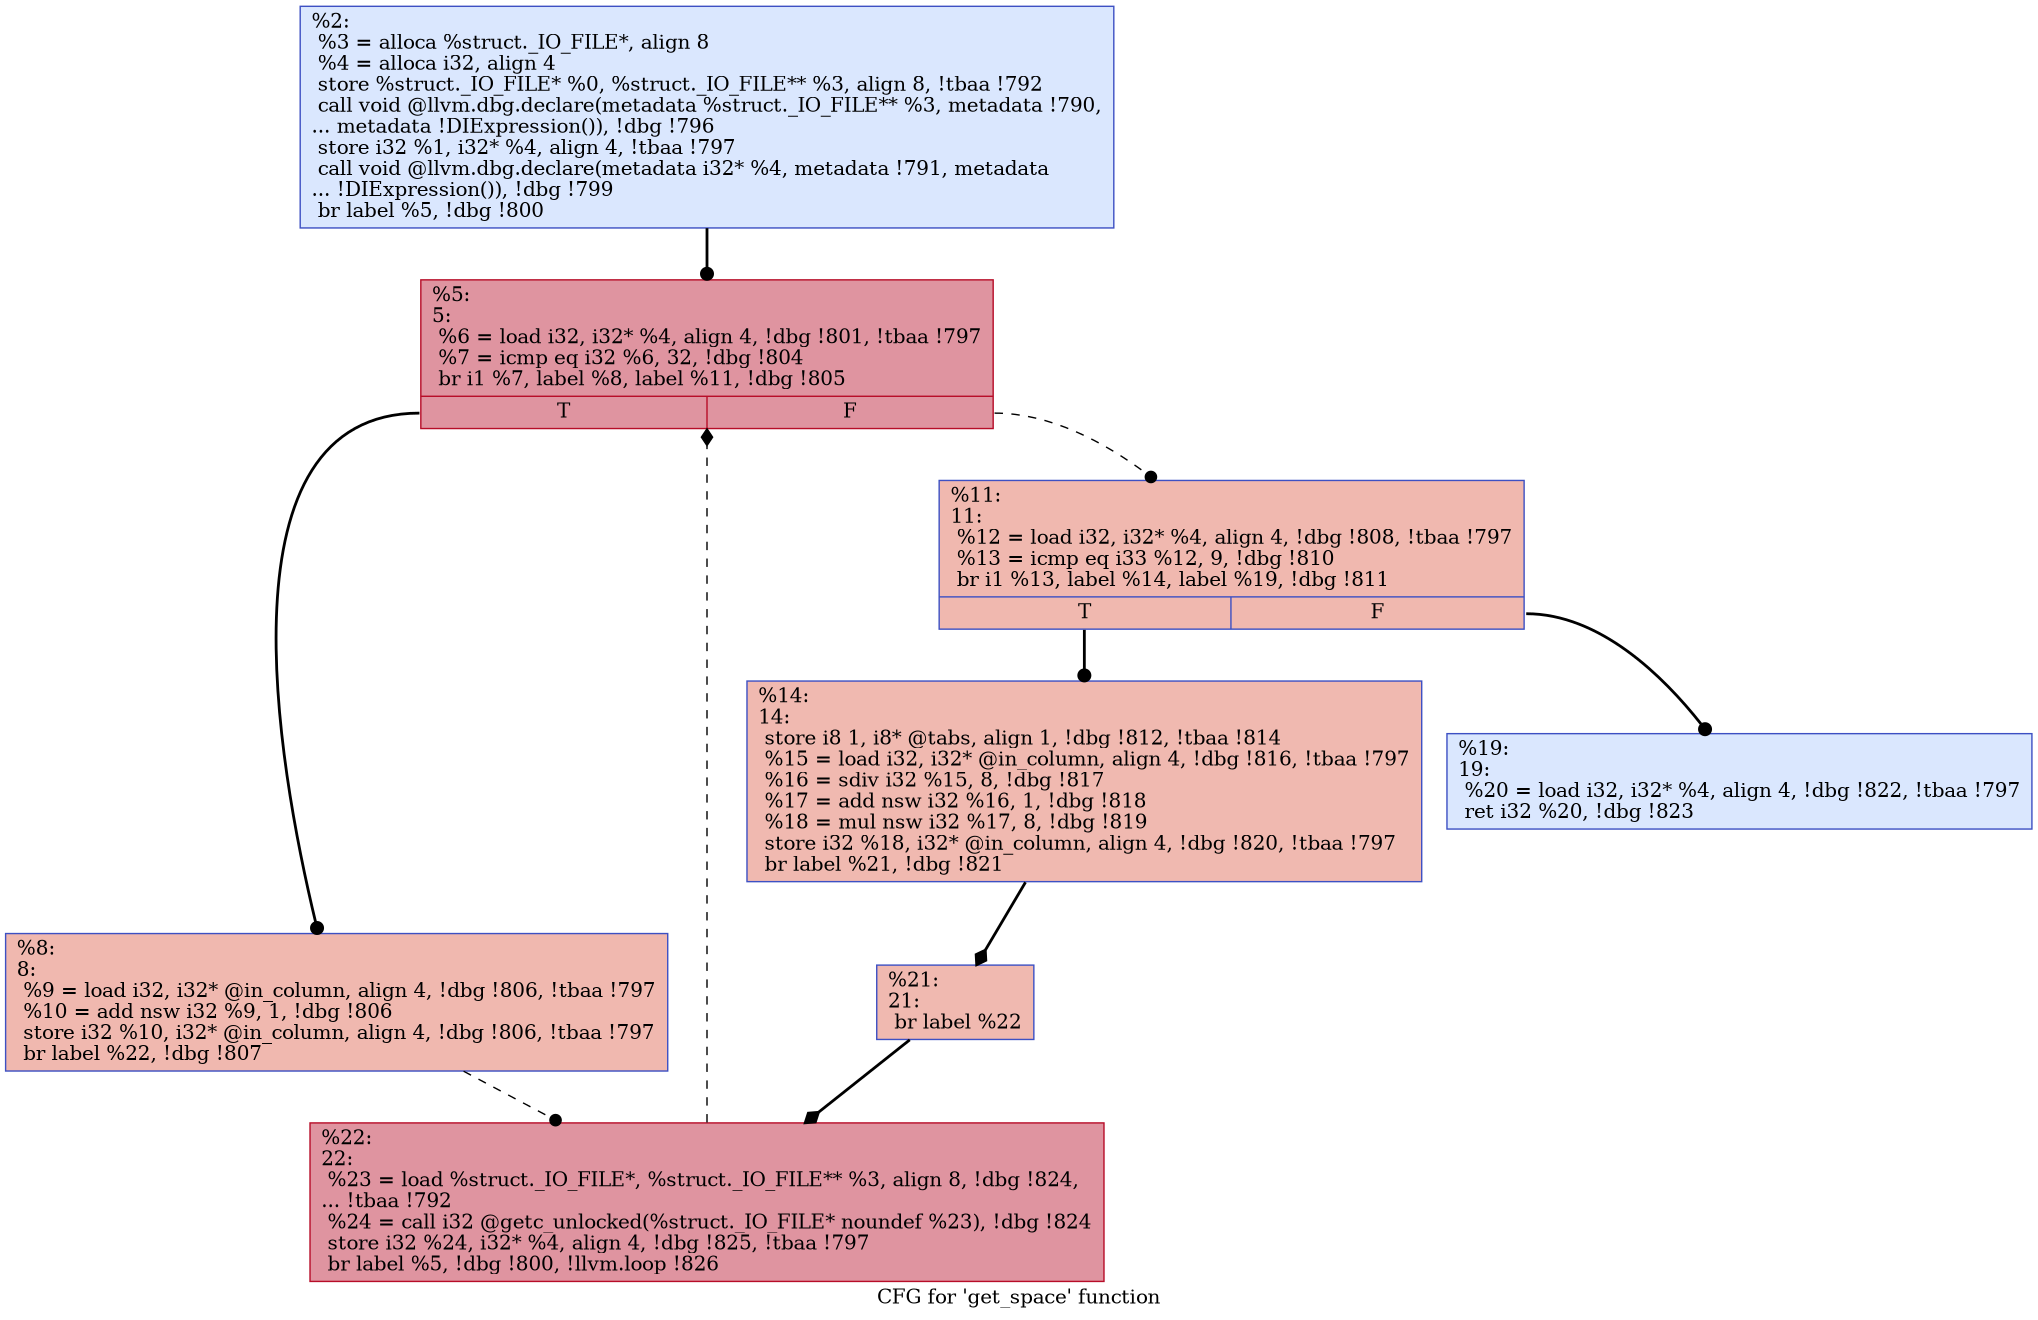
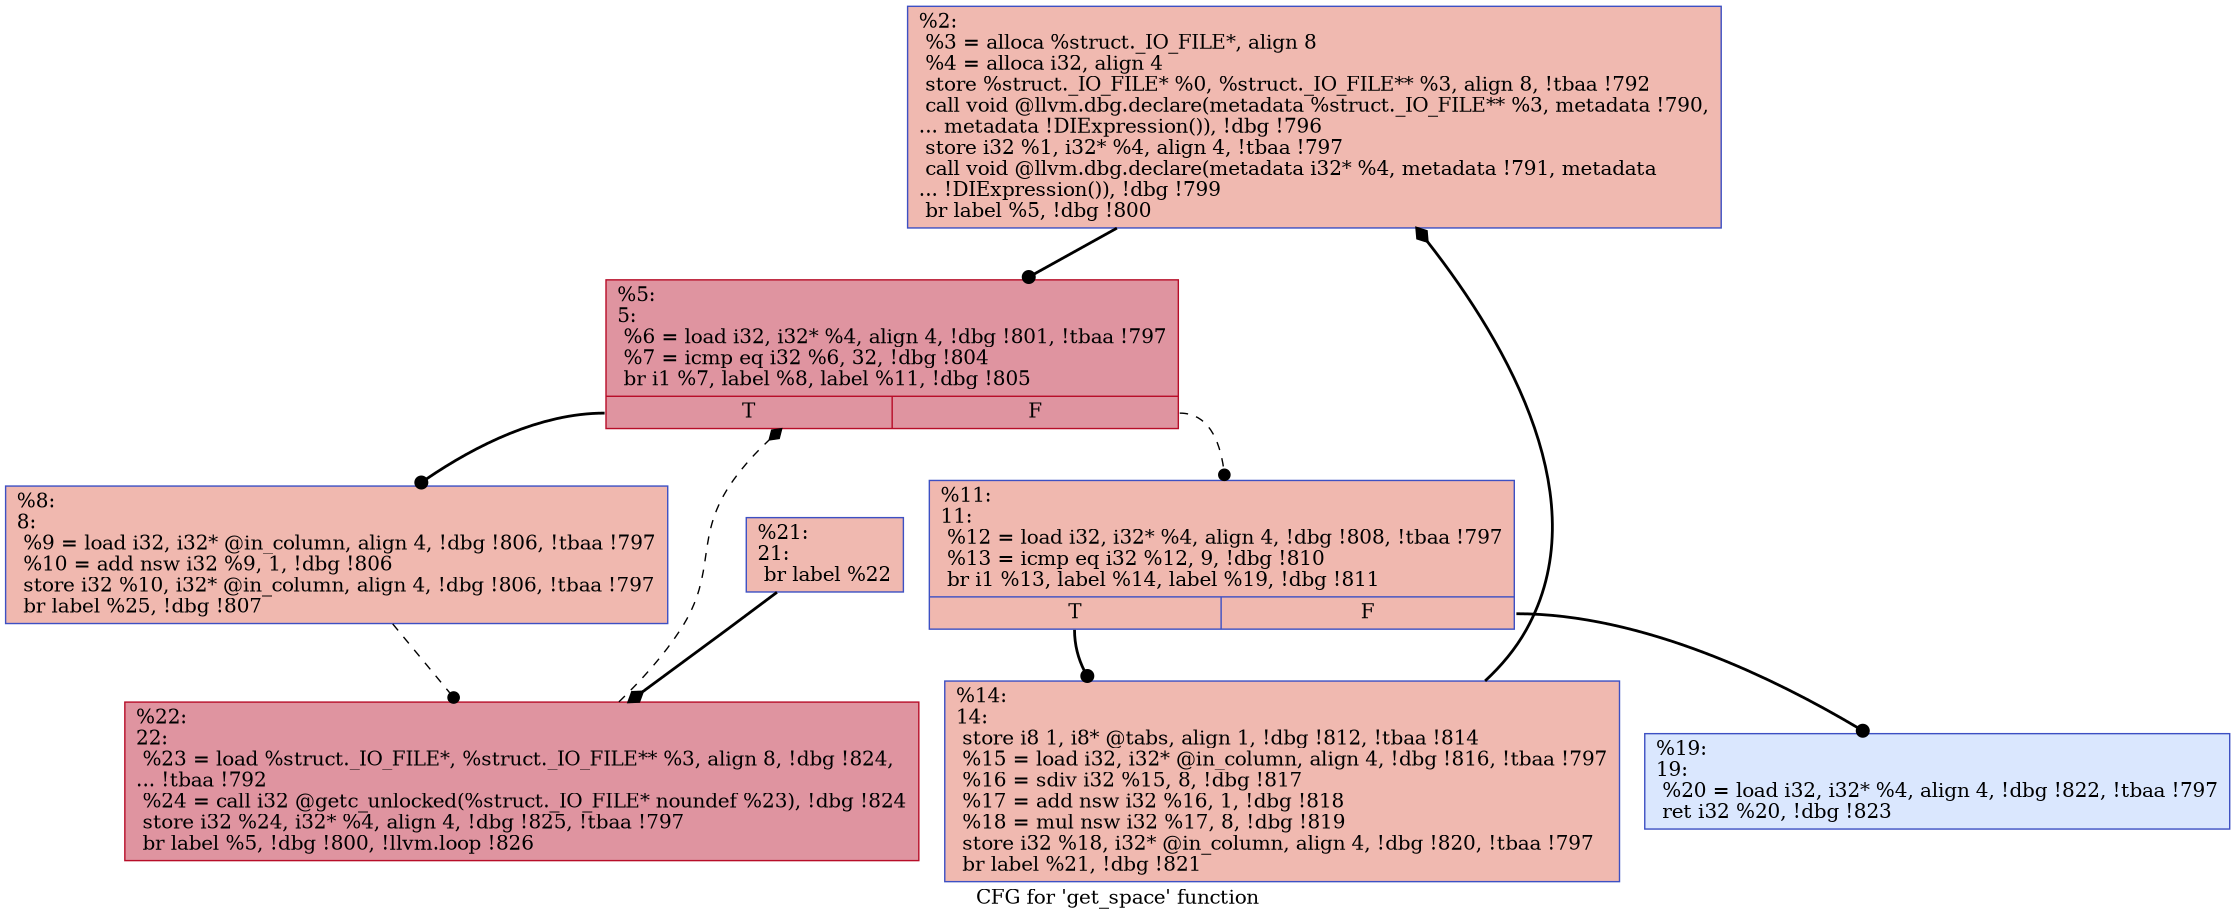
(707, 117) -> (1314, 117)
(1143, 559) -> (1133, 559)
(1005, 916) -> (1542, 456)
(140, 1054) -> (140, 607)
